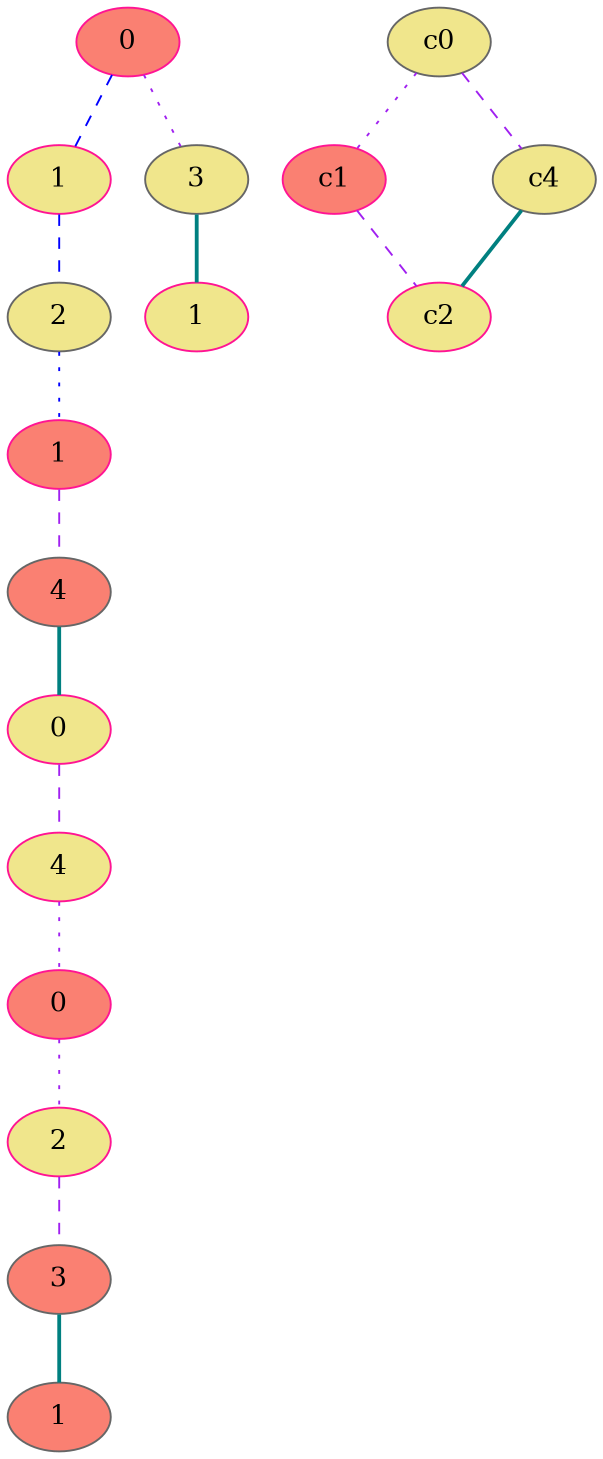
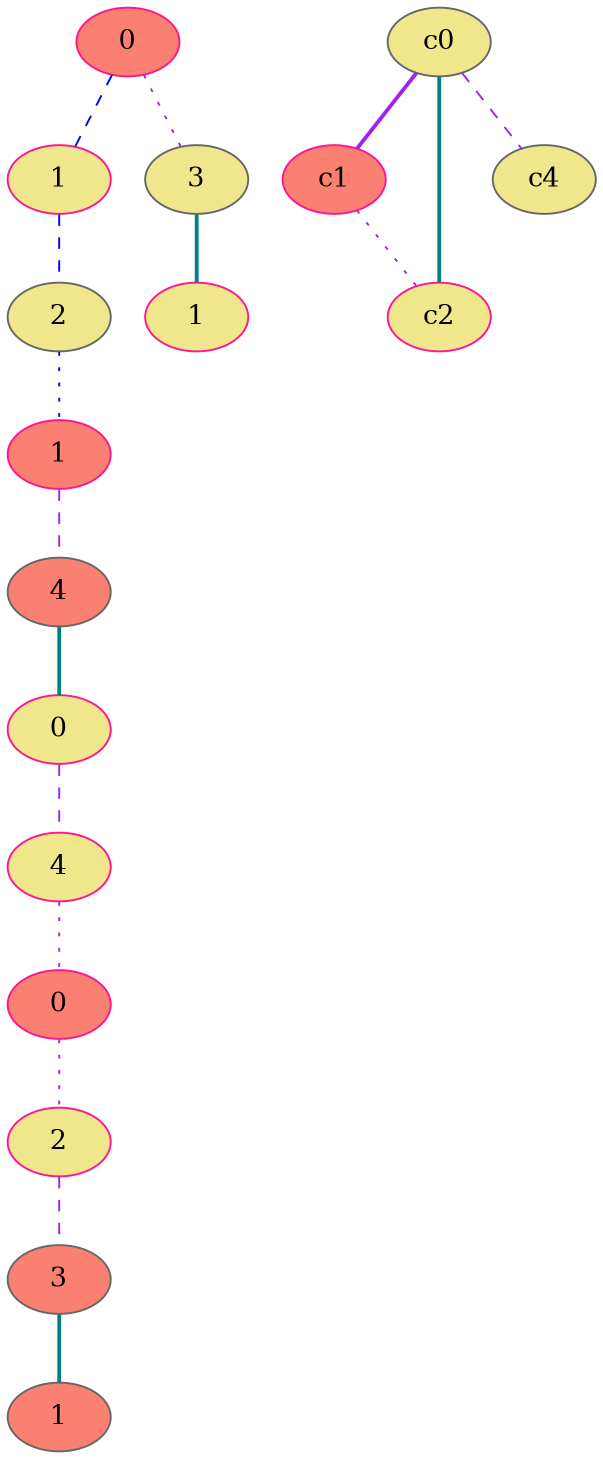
(387, 111) -> (387, 111)
(387, 248) -> (387, 248)
(492, 248) -> (439, 179)
